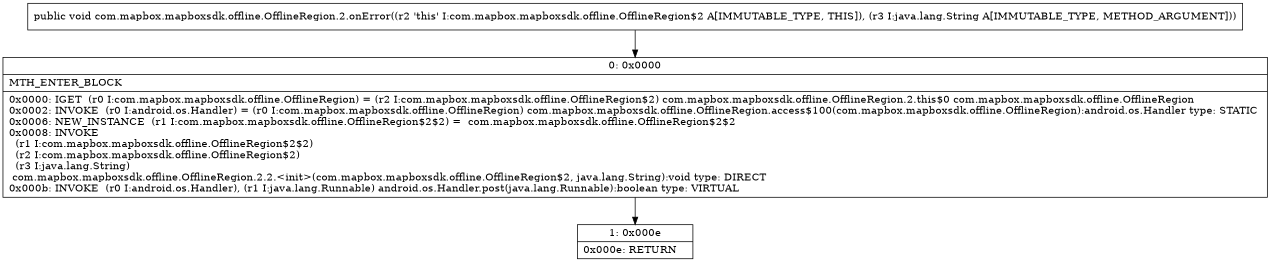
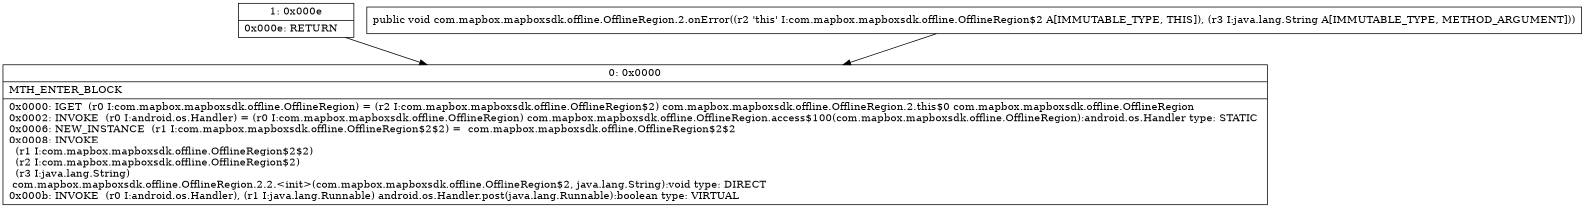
(635, 207) -> (382, 50)
